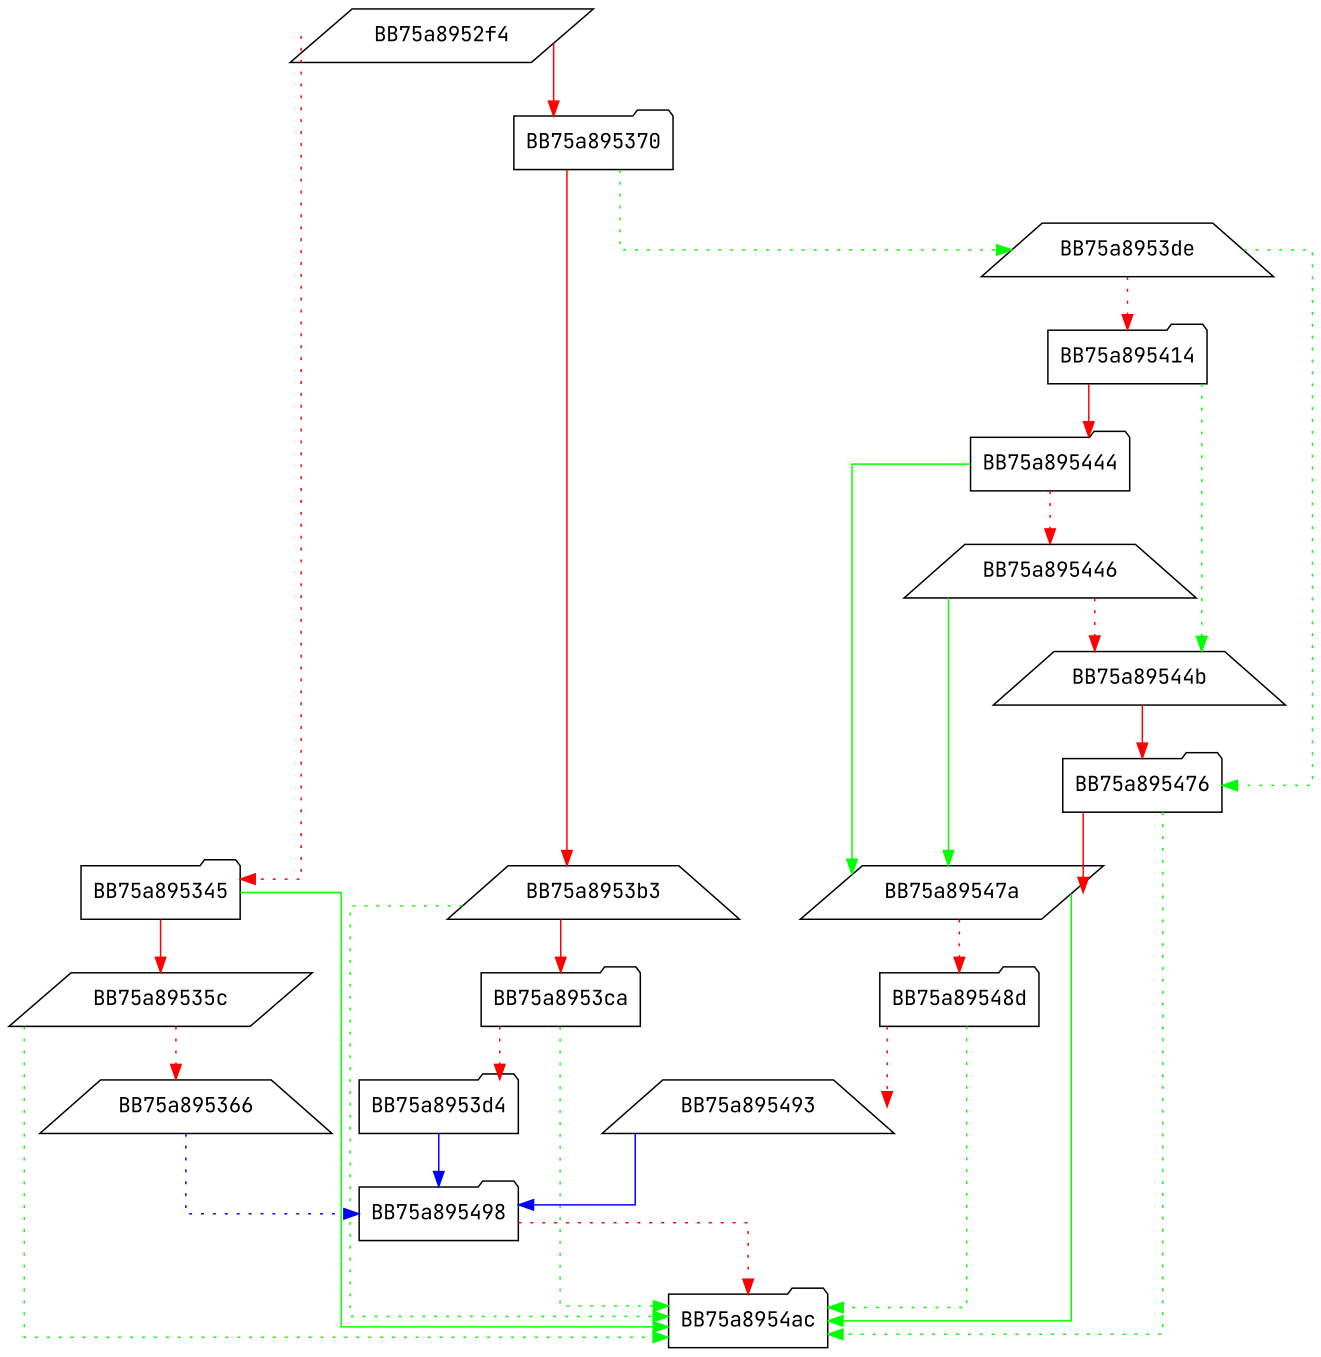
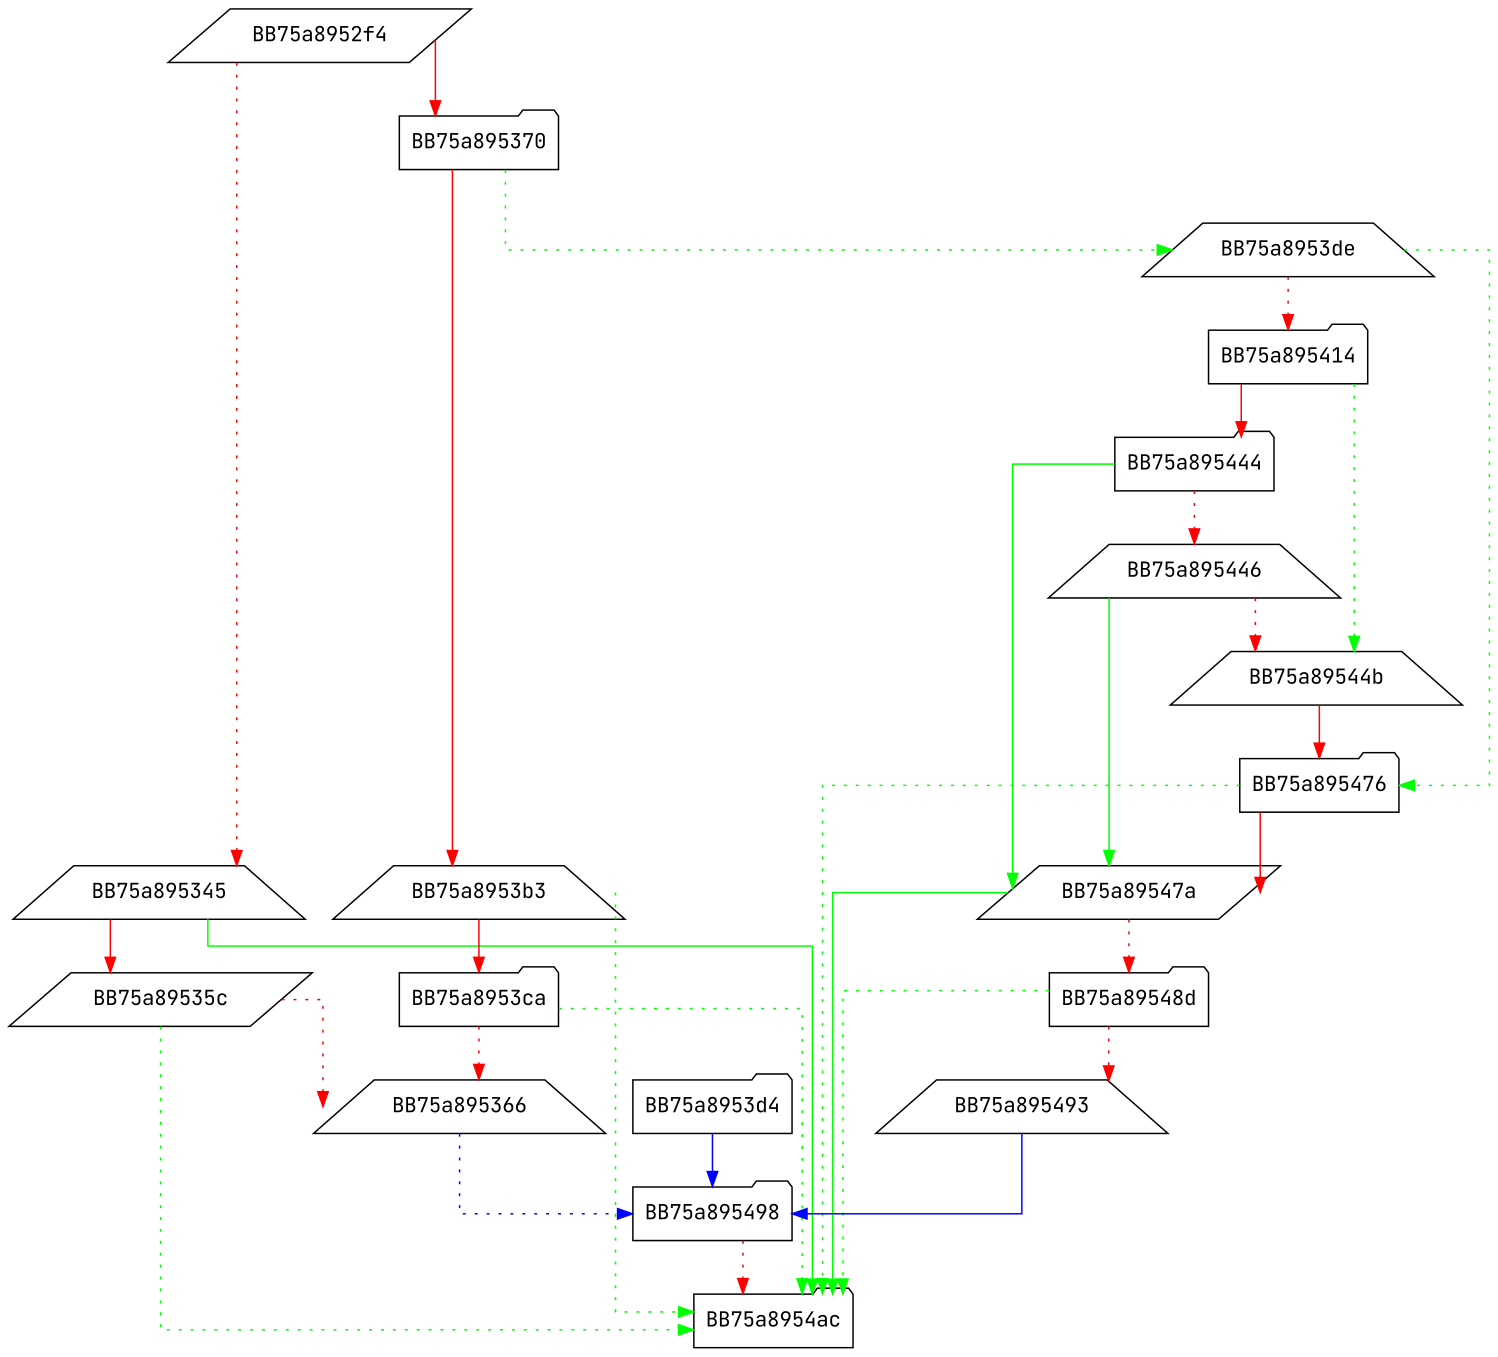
(161, 892) -> (159, 892)
(500, 1046) -> (479, 1046)
